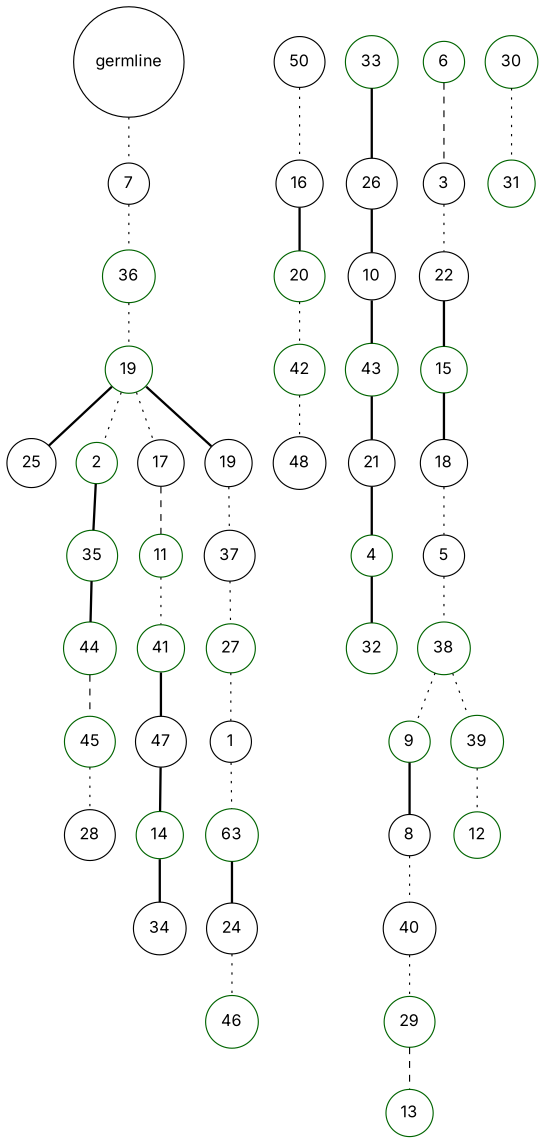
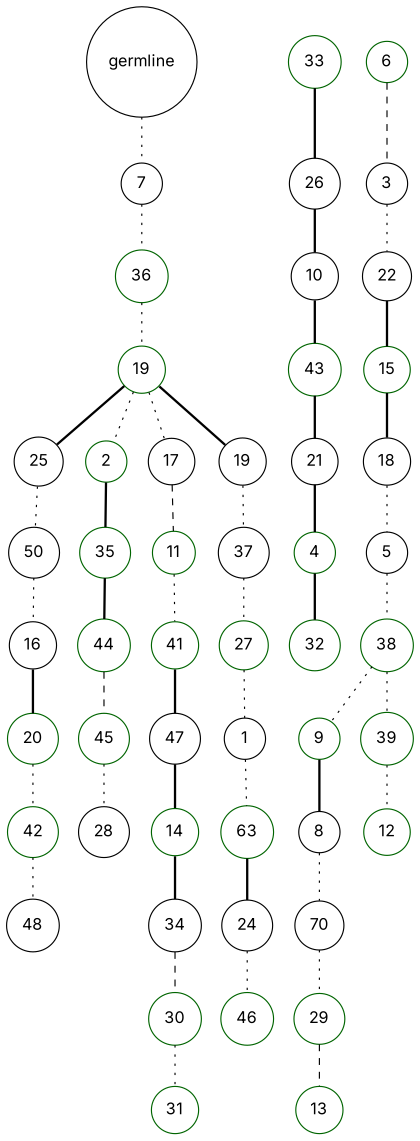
none -> (36, 507)
(410, 928) -> (319, 926)
none -> (175, 972)
